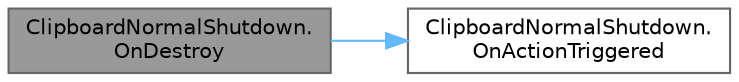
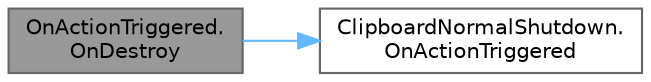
(170, 41) -> (126, 41)
